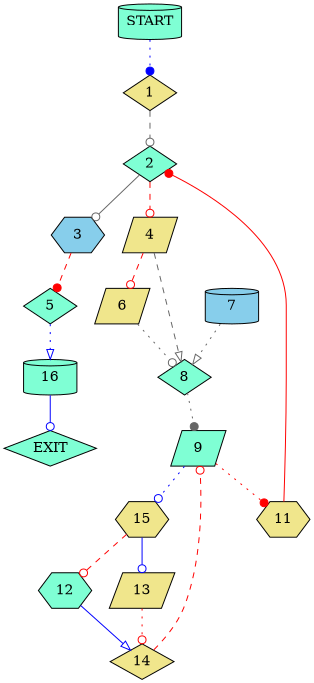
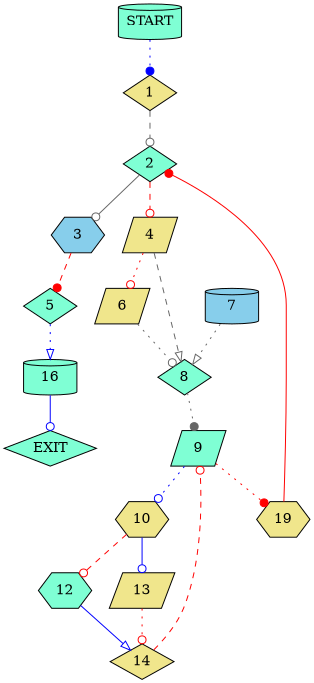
(138, 267) -> (138, 267)
(142, 519) -> (142, 519)
(283, 519) -> (283, 519)
